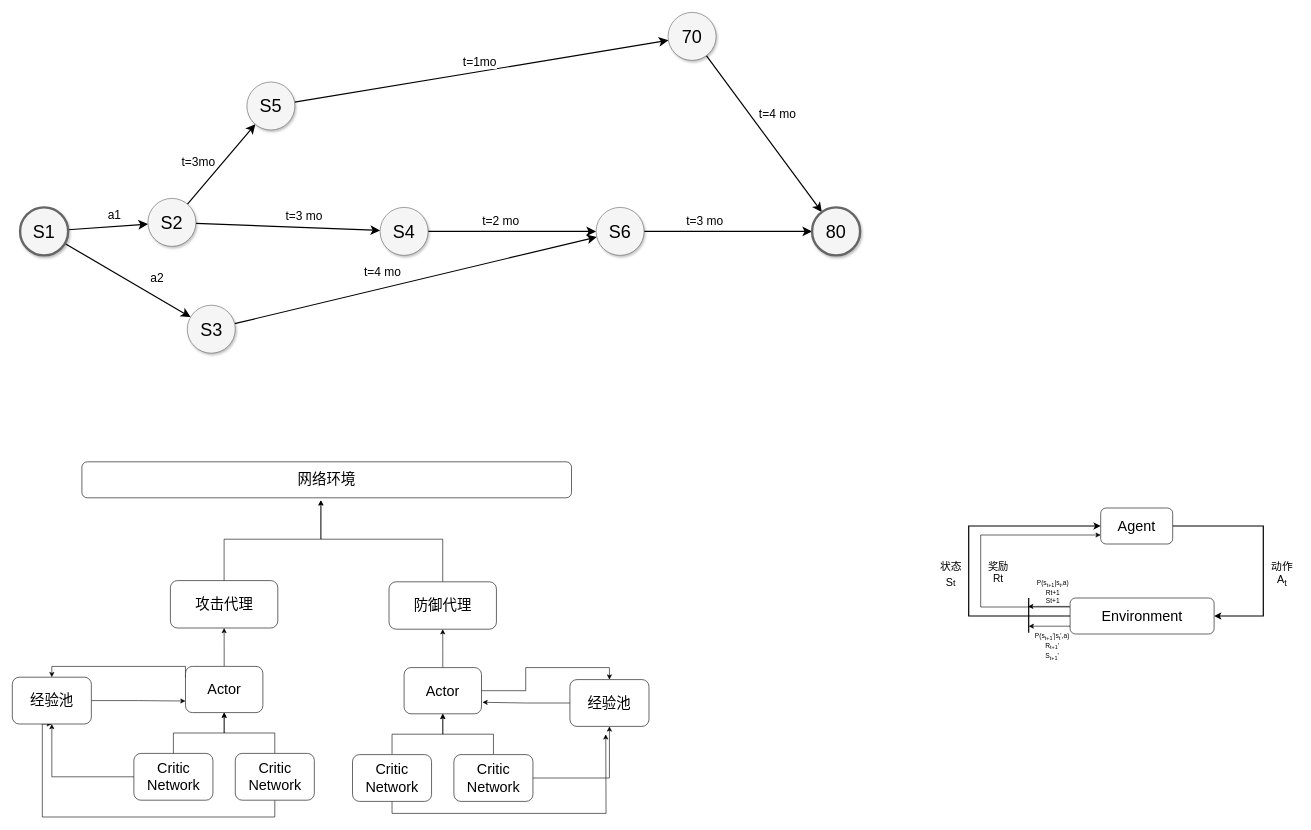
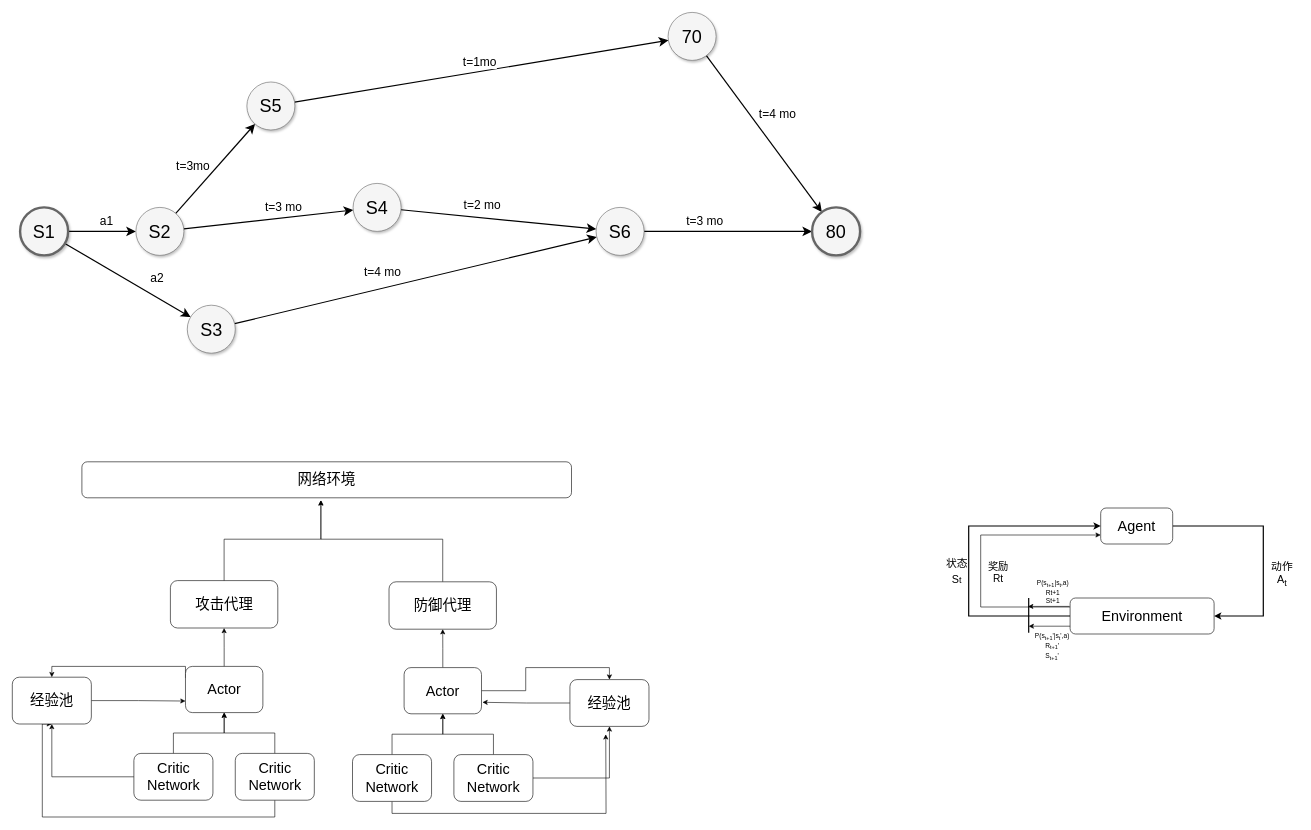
(172, 222) -> (160, 231)
(404, 231) -> (377, 207)
(951, 574) -> (957, 571)
